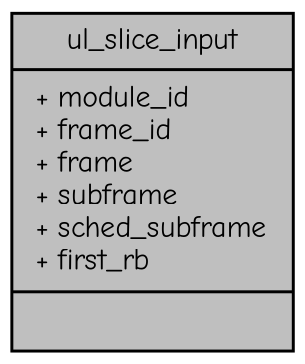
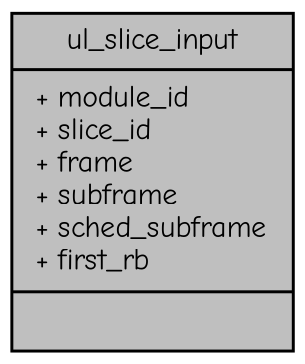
(104, 130) -> (95, 130)
